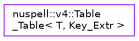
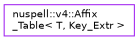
(69, 20) -> (69, 20)
